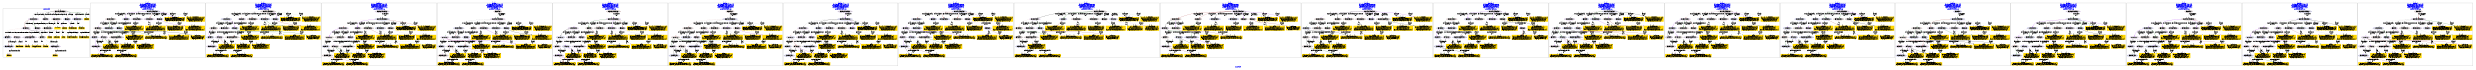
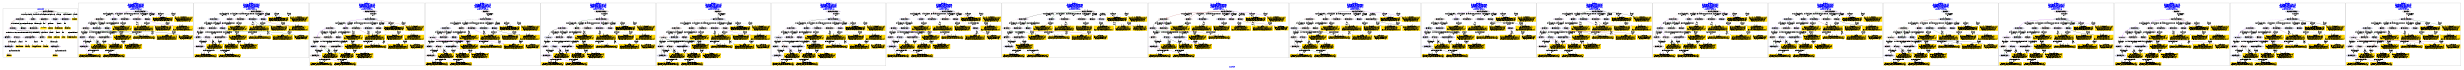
(72, 37) -> none
